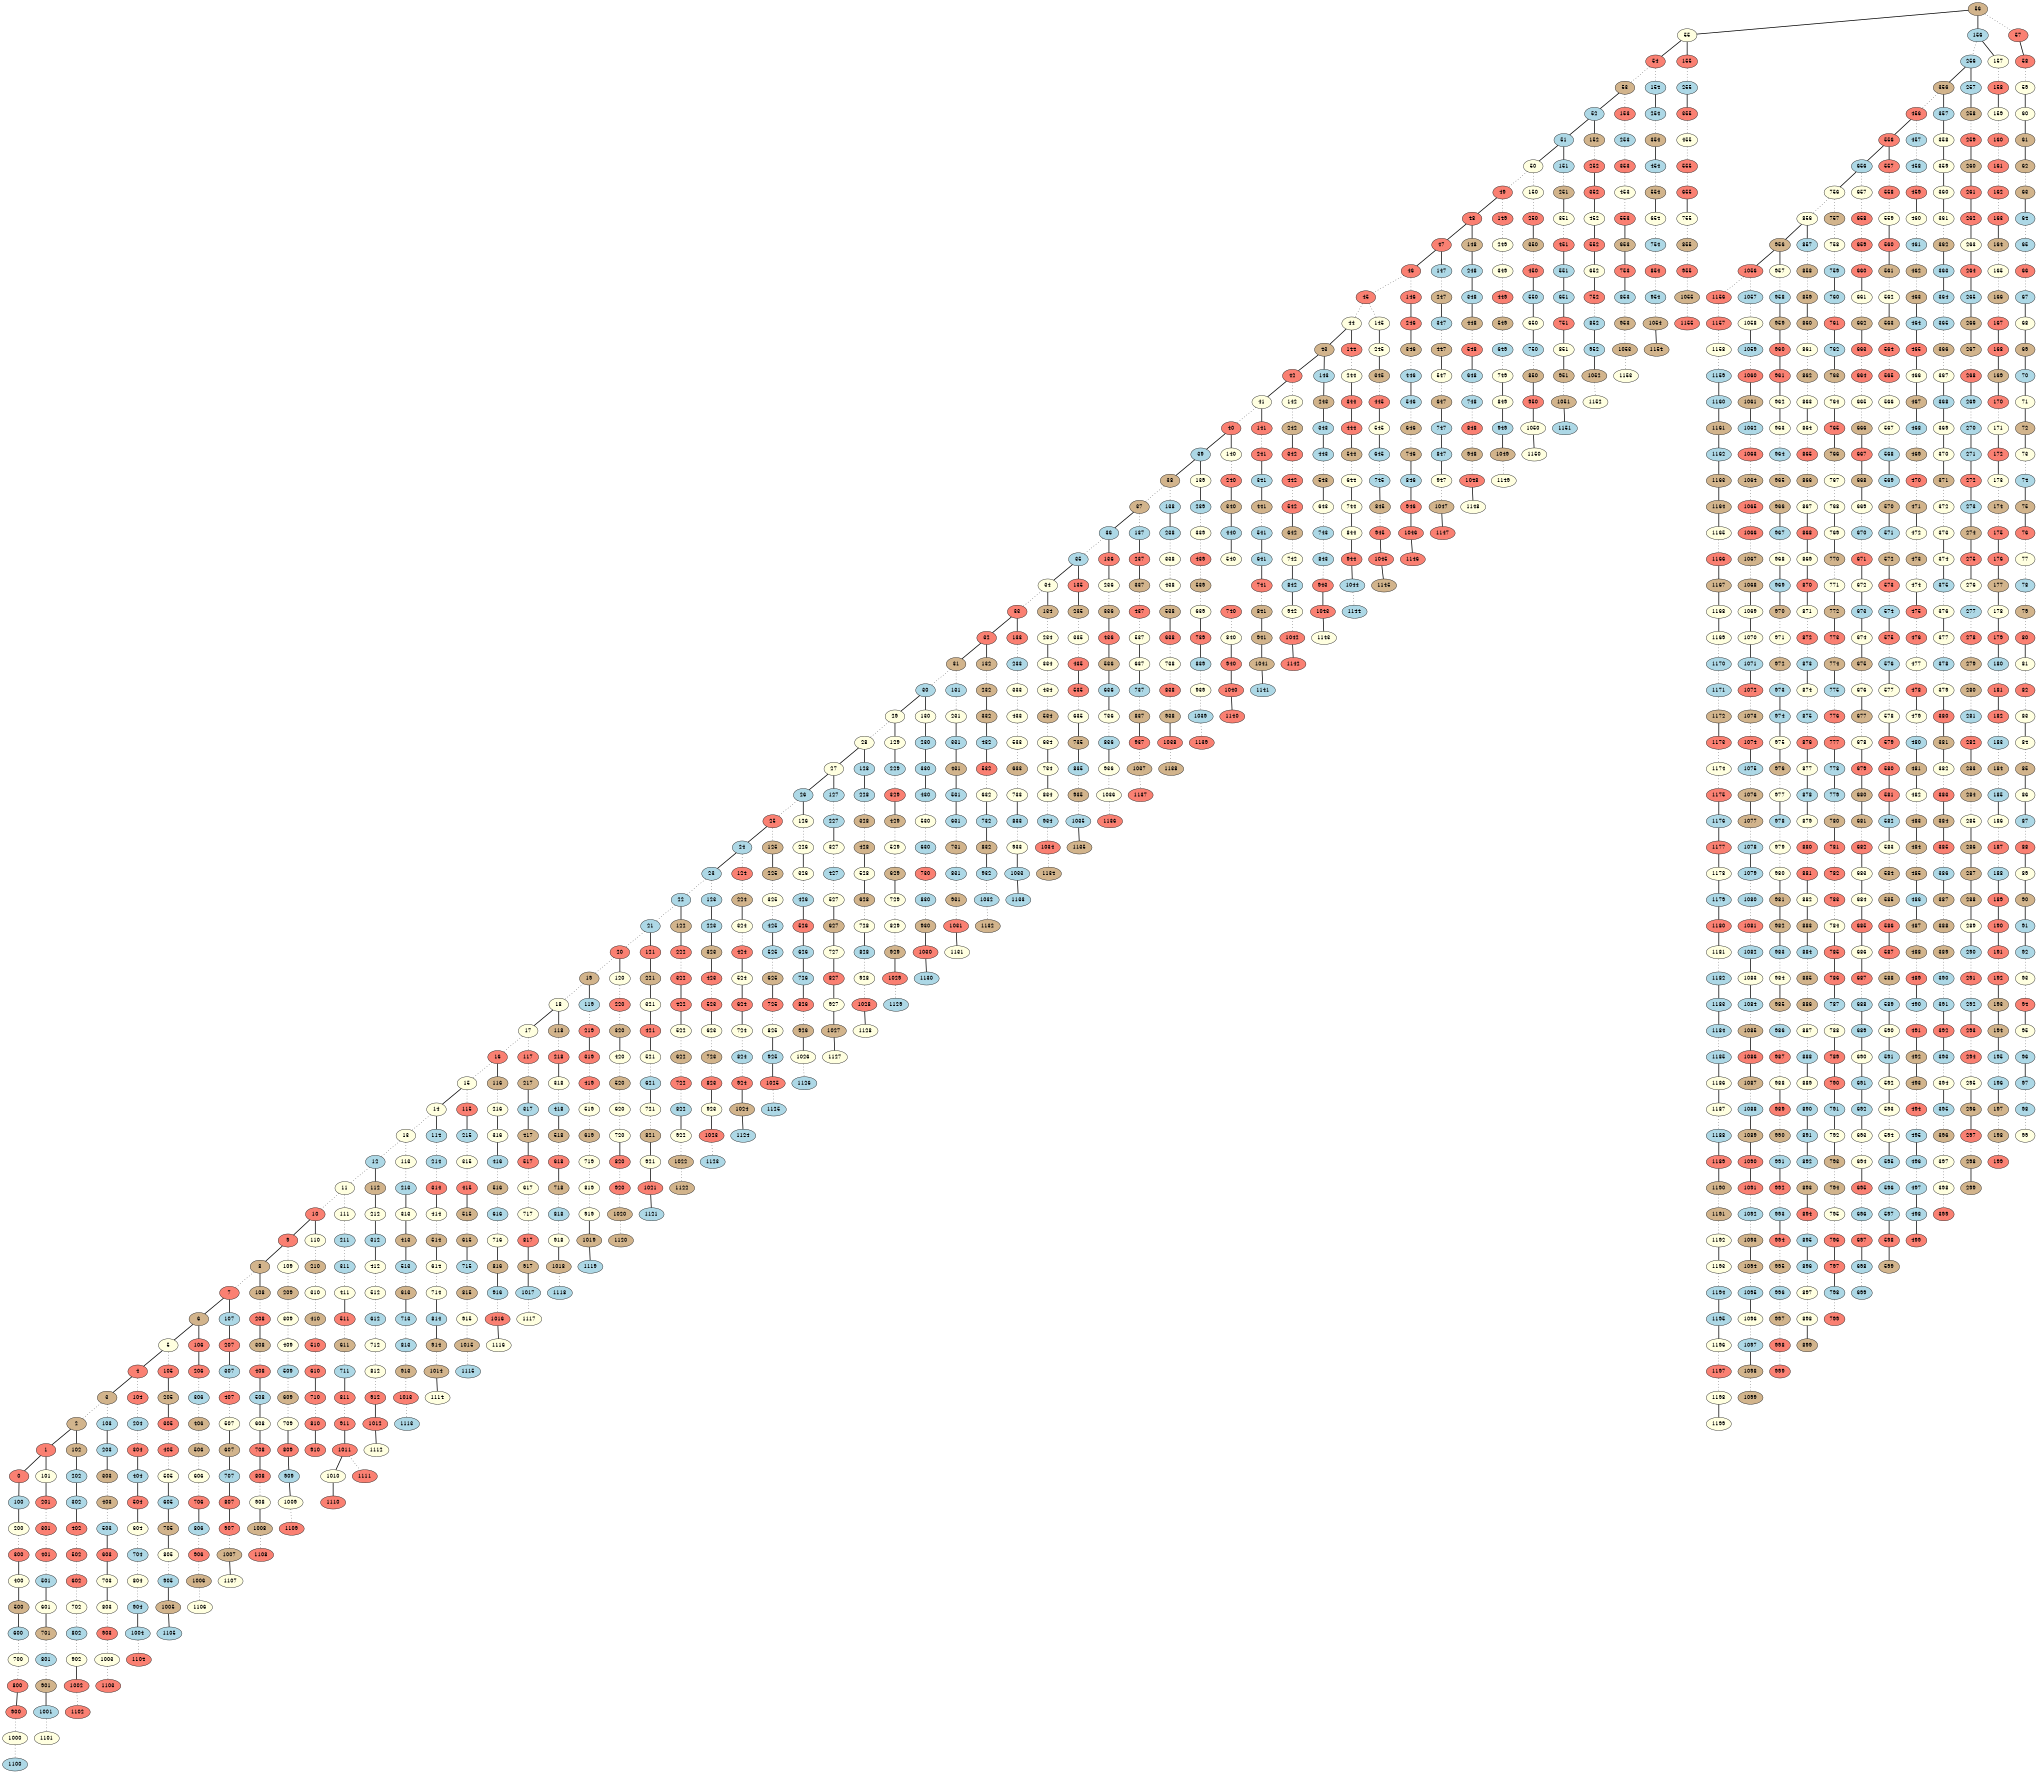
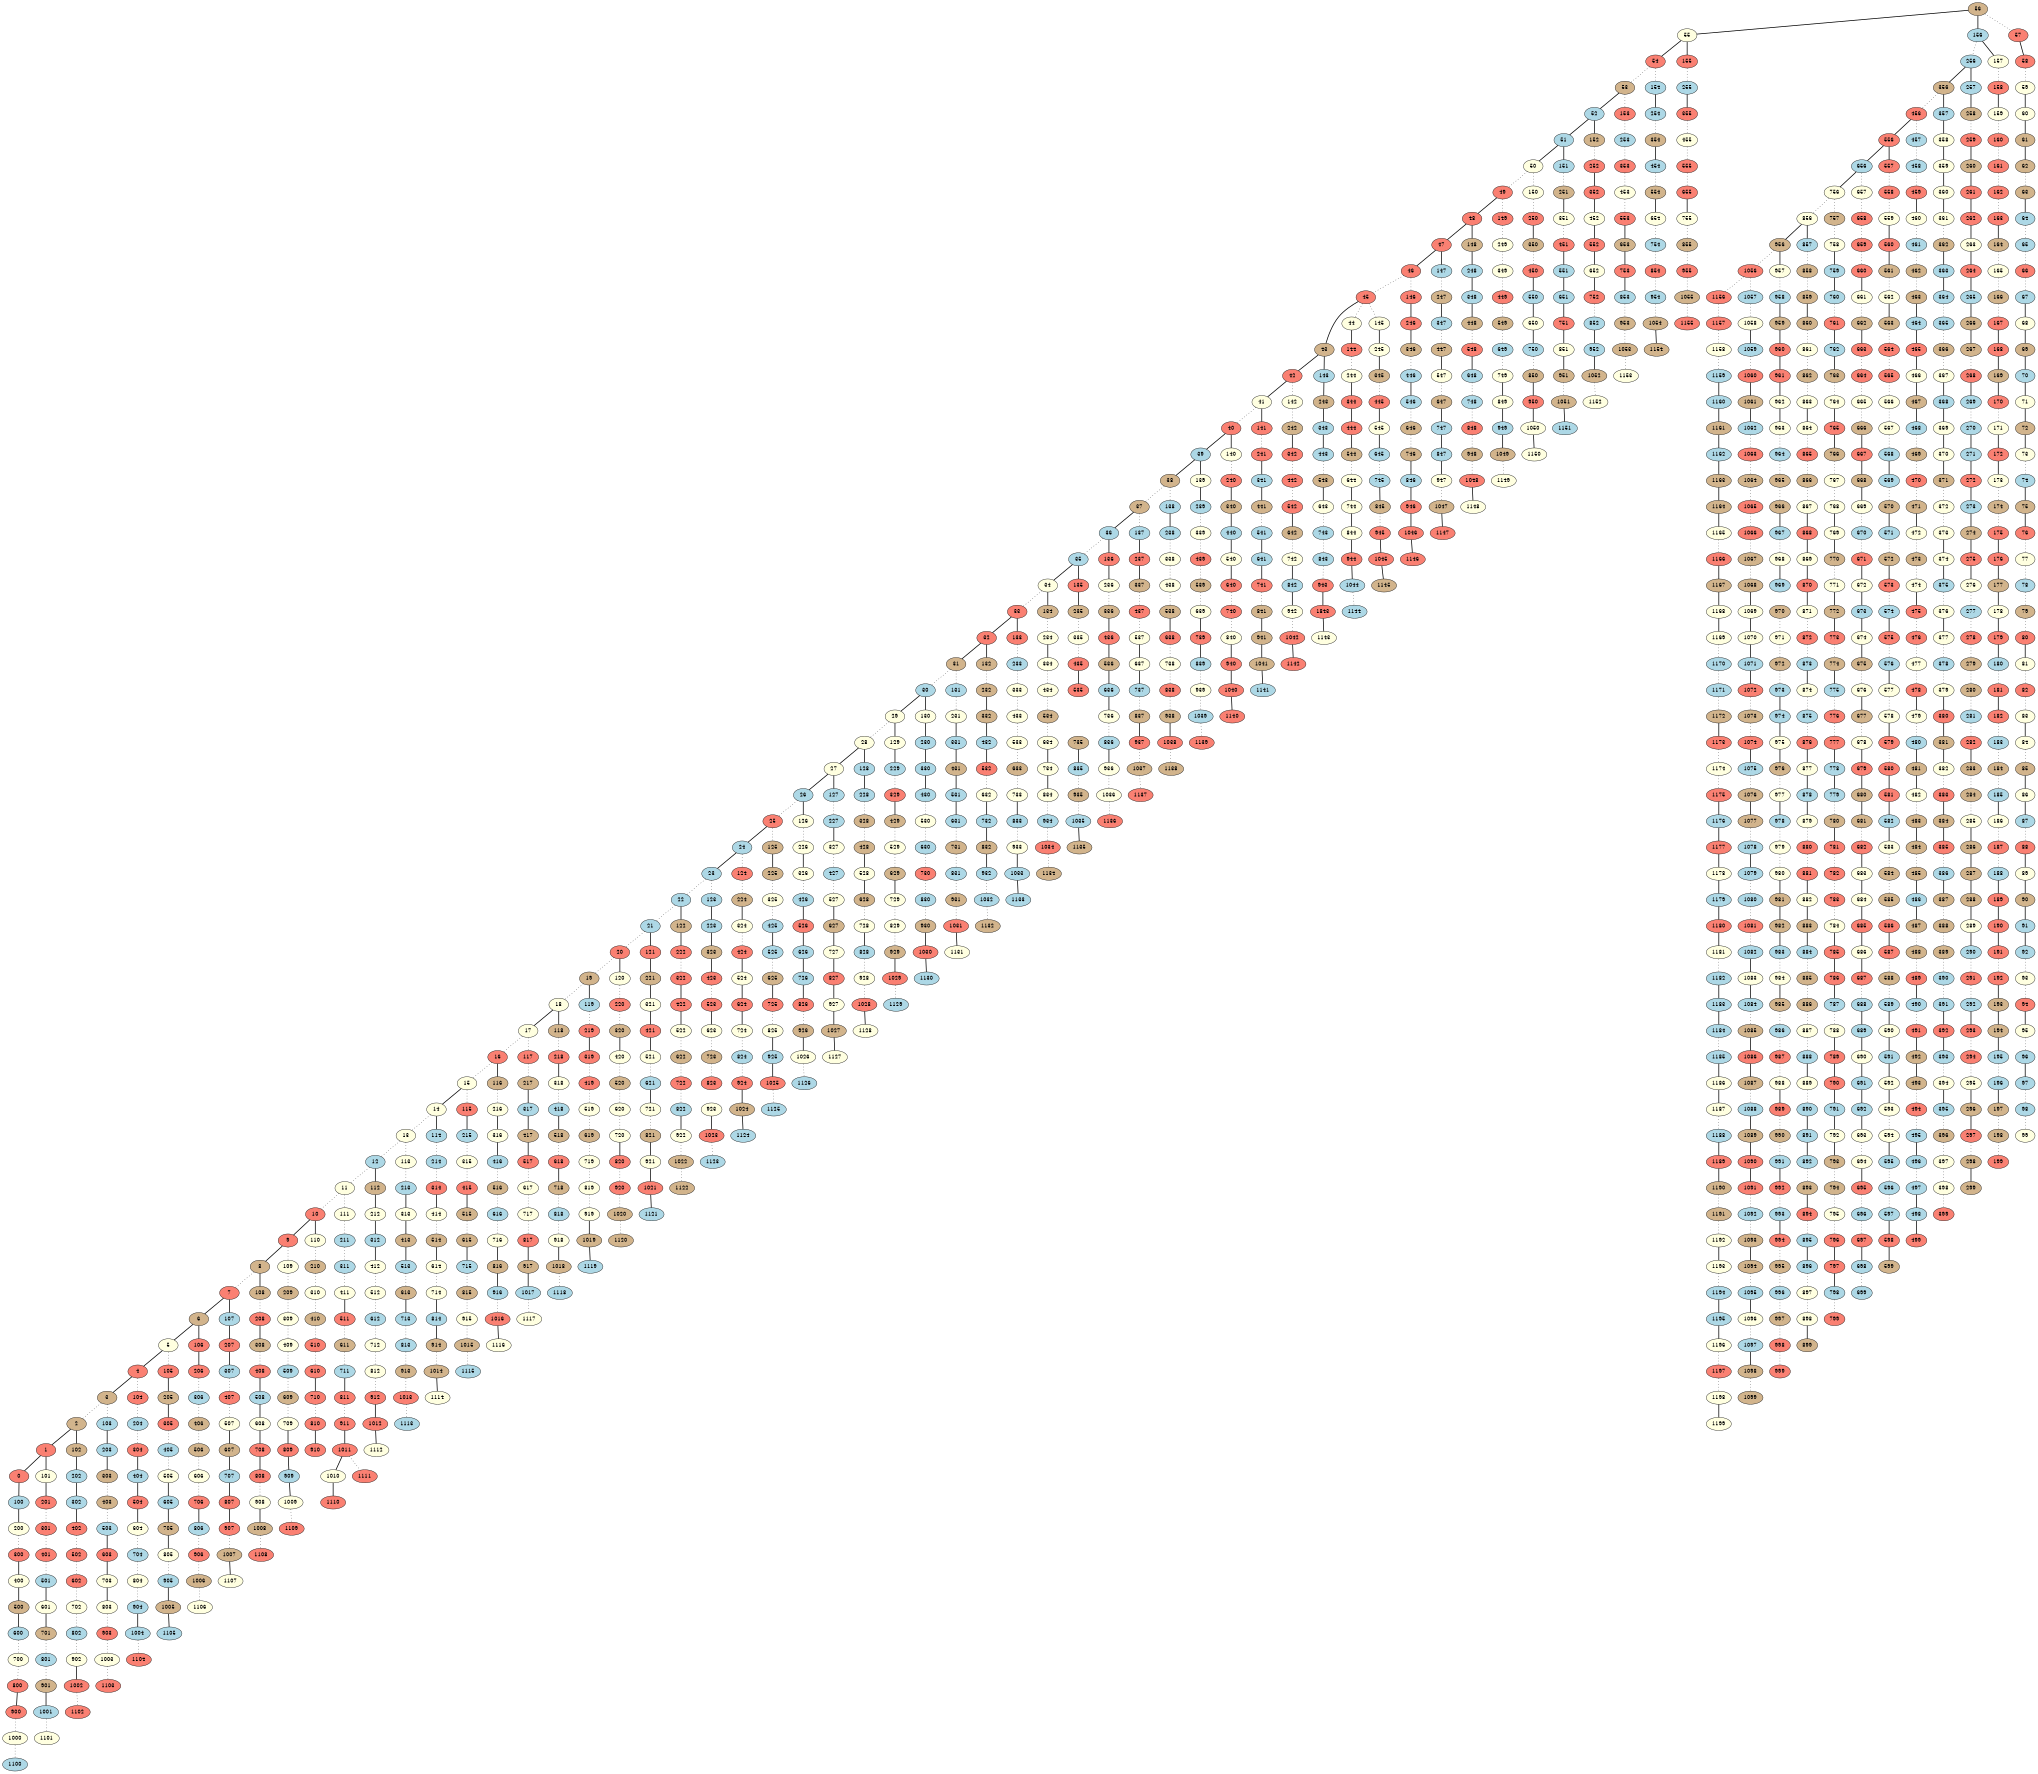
(1765, 258) -> (1765, 258)
(1835, 258) -> (1835, 258)
(1338, 337) -> (1337, 319)
none -> (1231, 585)
(1780, 599) -> none
(1323, 612) -> (1323, 612)
(1078, 716) -> none
(712, 1096) -> none
(168, 1450) -> (168, 1450)
